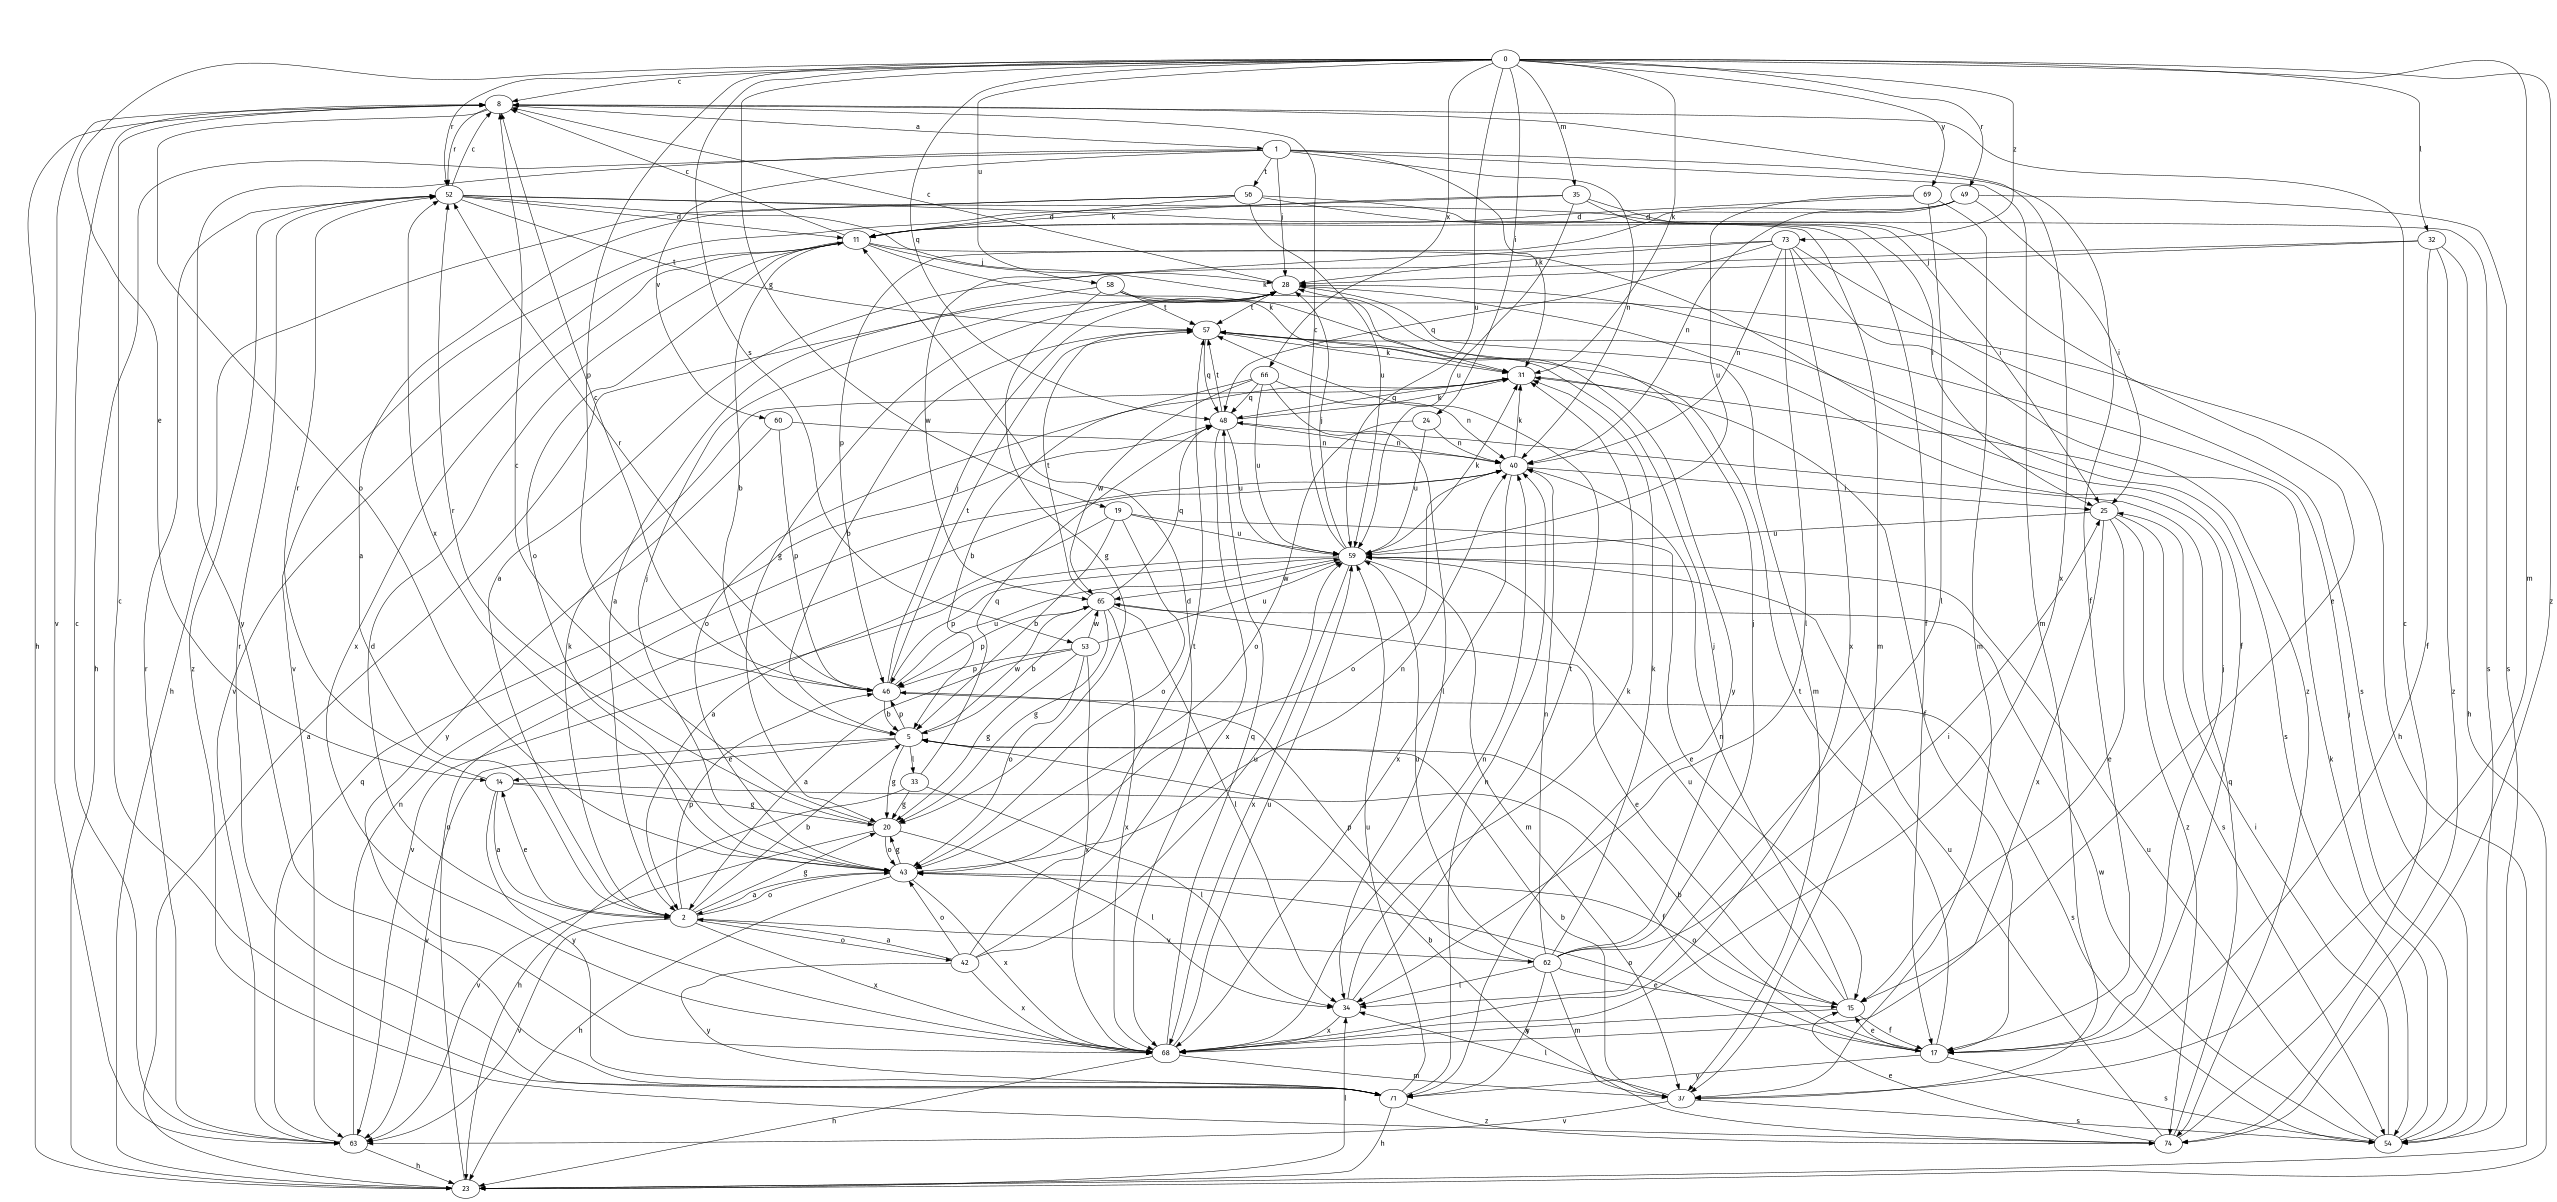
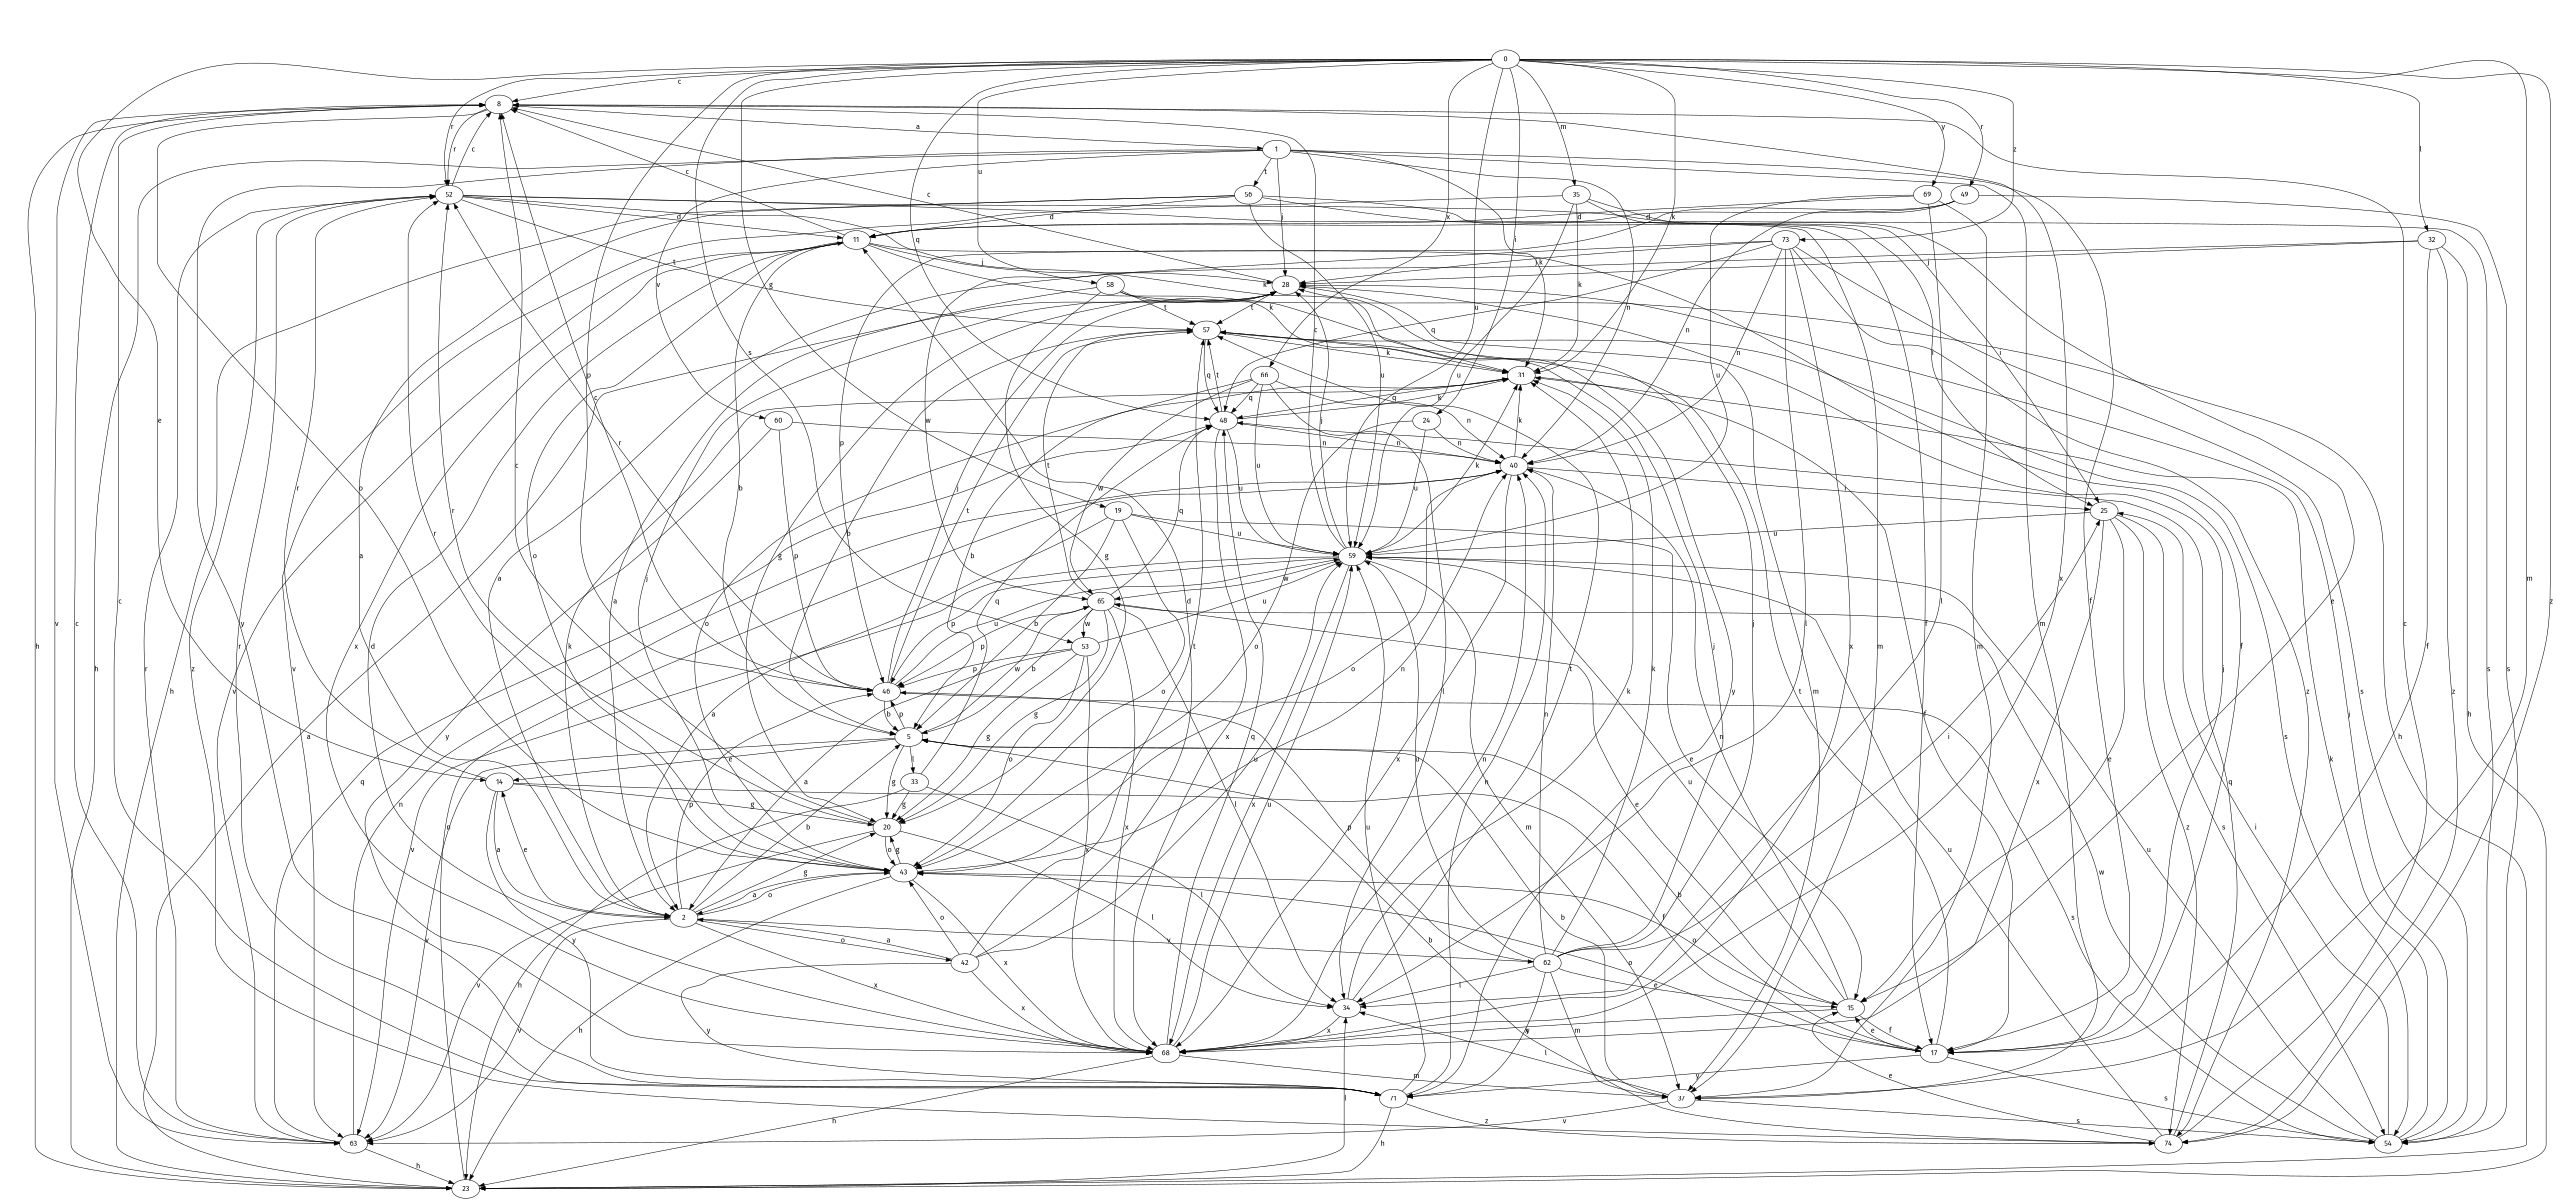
(1081, 216) -> (1578, 292)
(2105, 329) -> none
(435, 534) -> (435, 534)
(1092, 627) -> (1085, 621)
